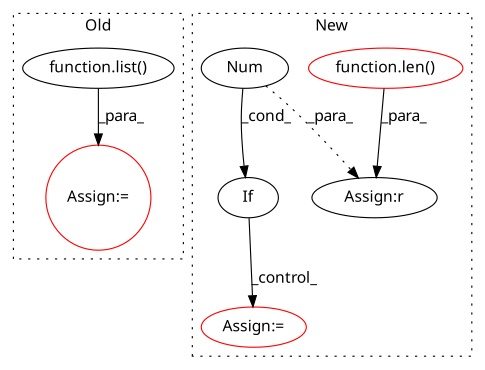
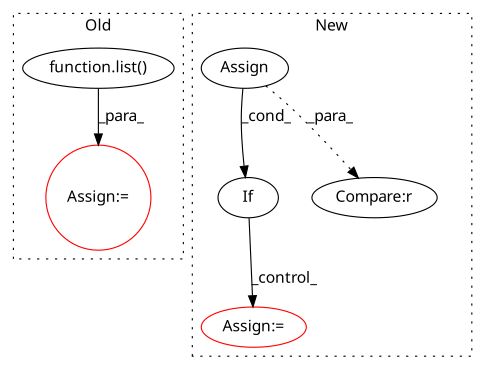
(245, 68) -> (245, 68)
(386, 68) -> none
(375, 198) -> (375, 198)
